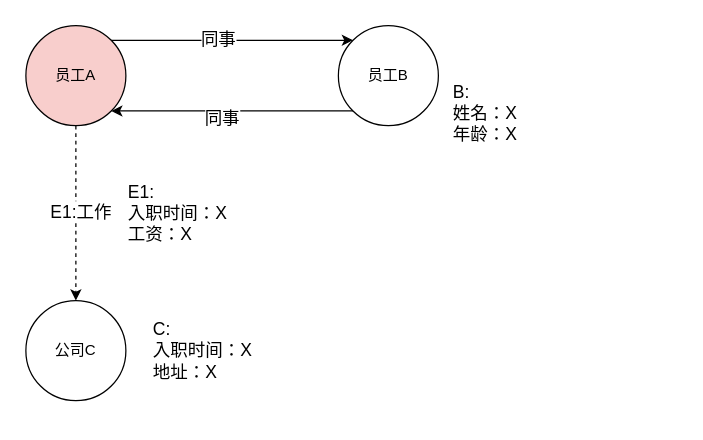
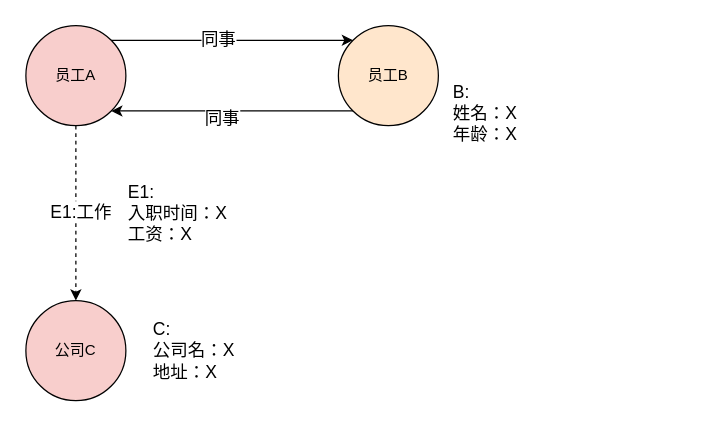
(388, 76) -> (388, 76)
(76, 351) -> (76, 351)
(195, 351) -> (187, 351)
